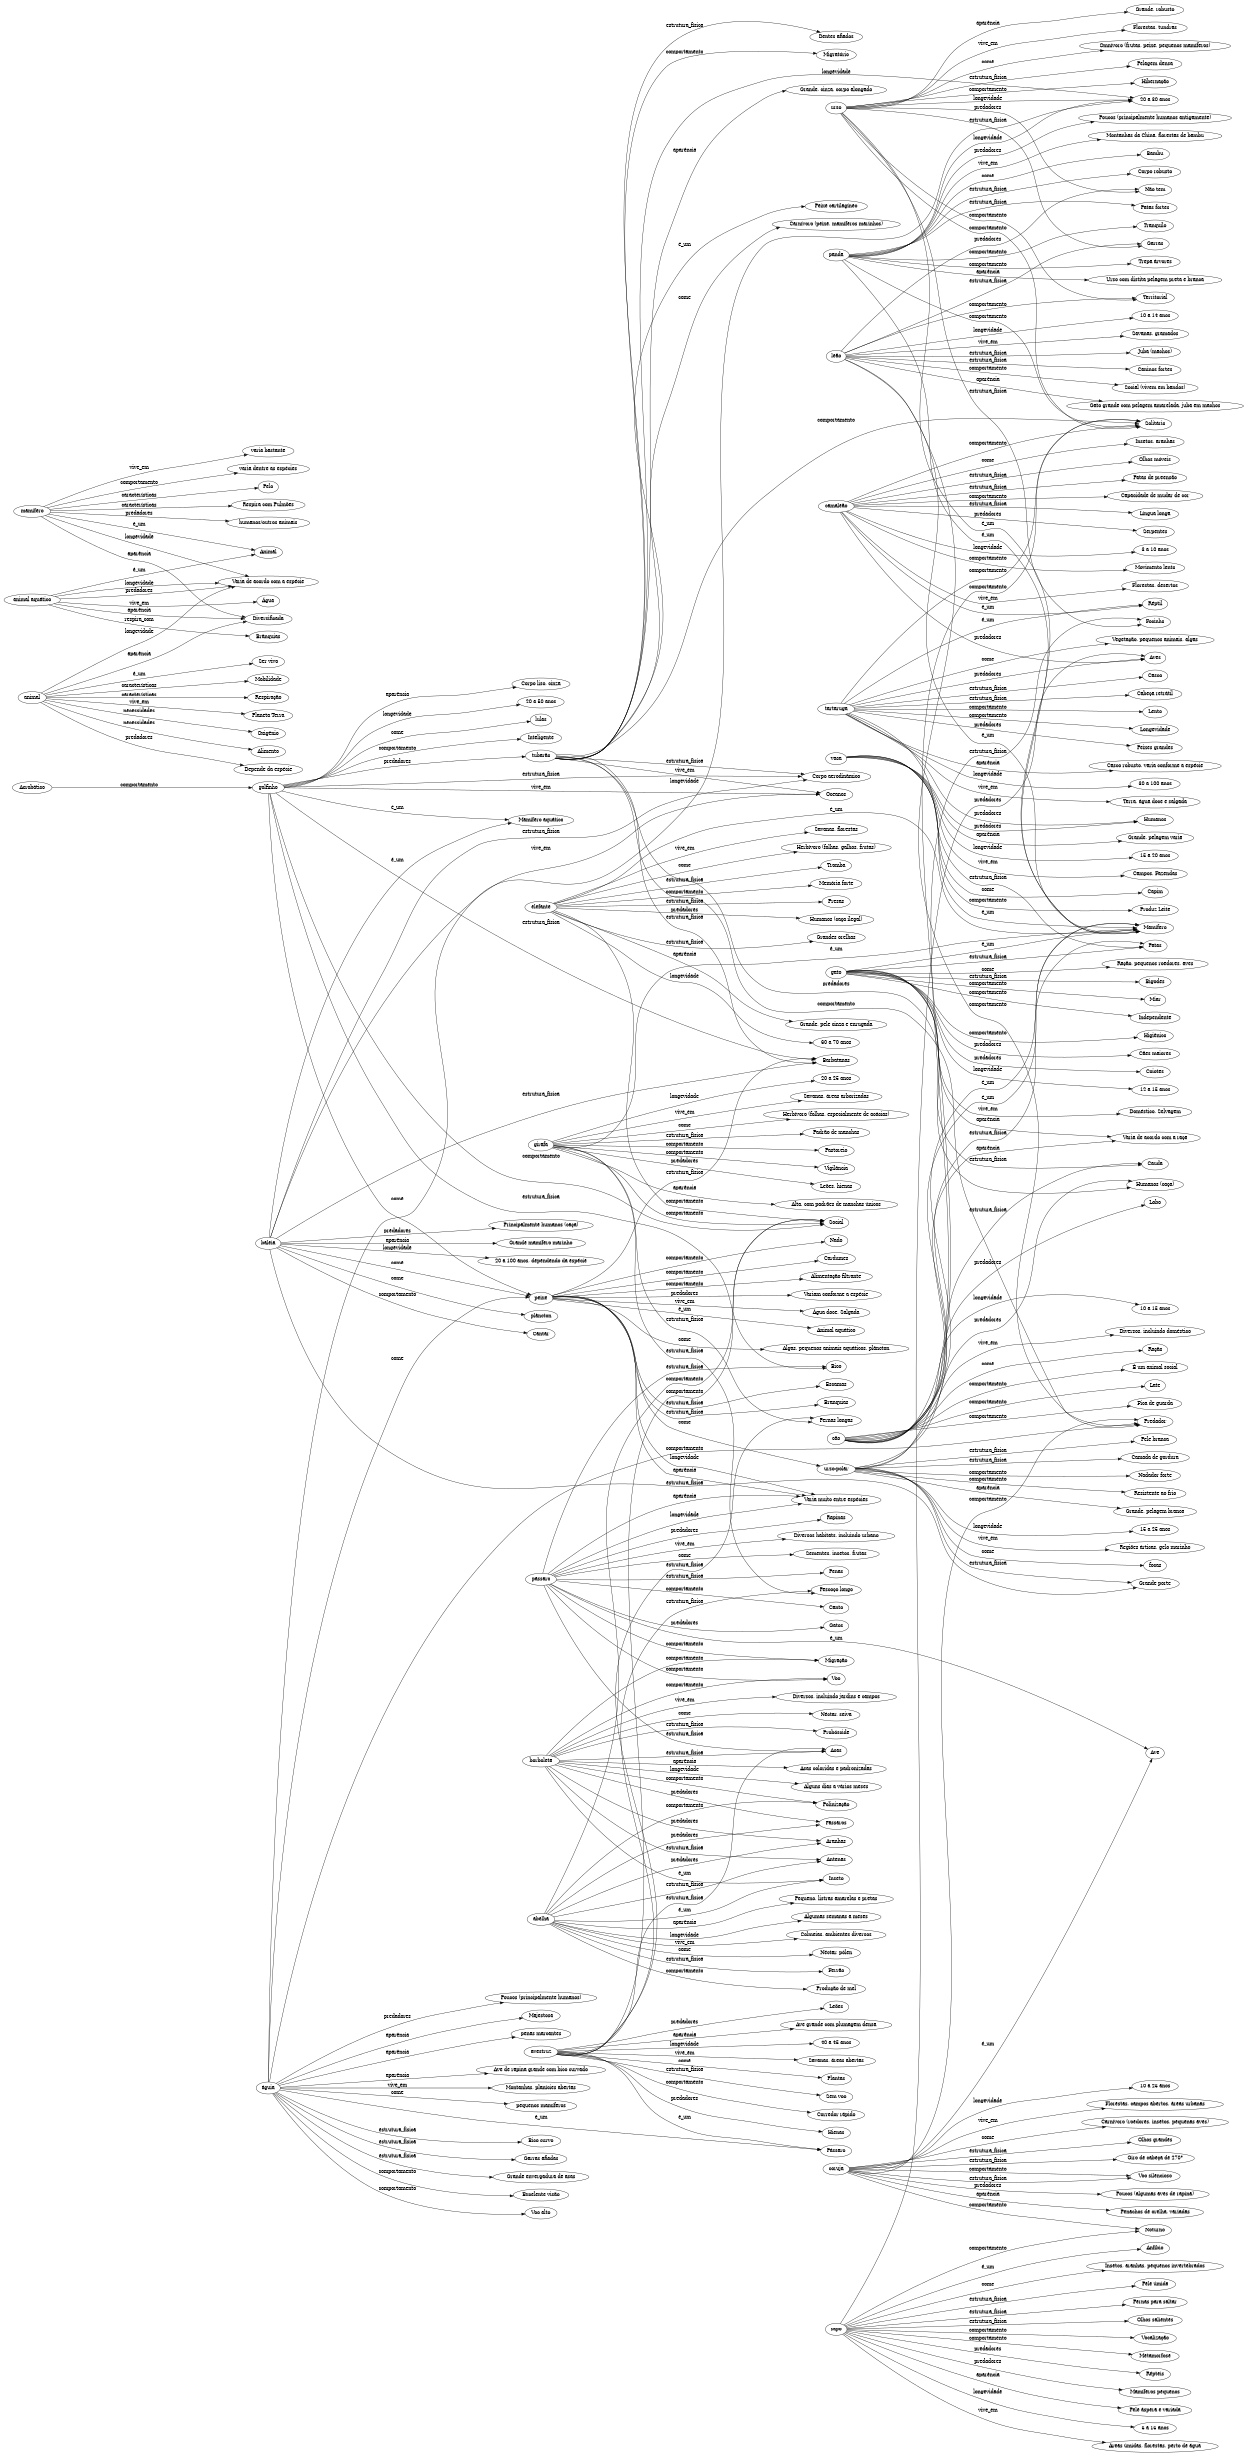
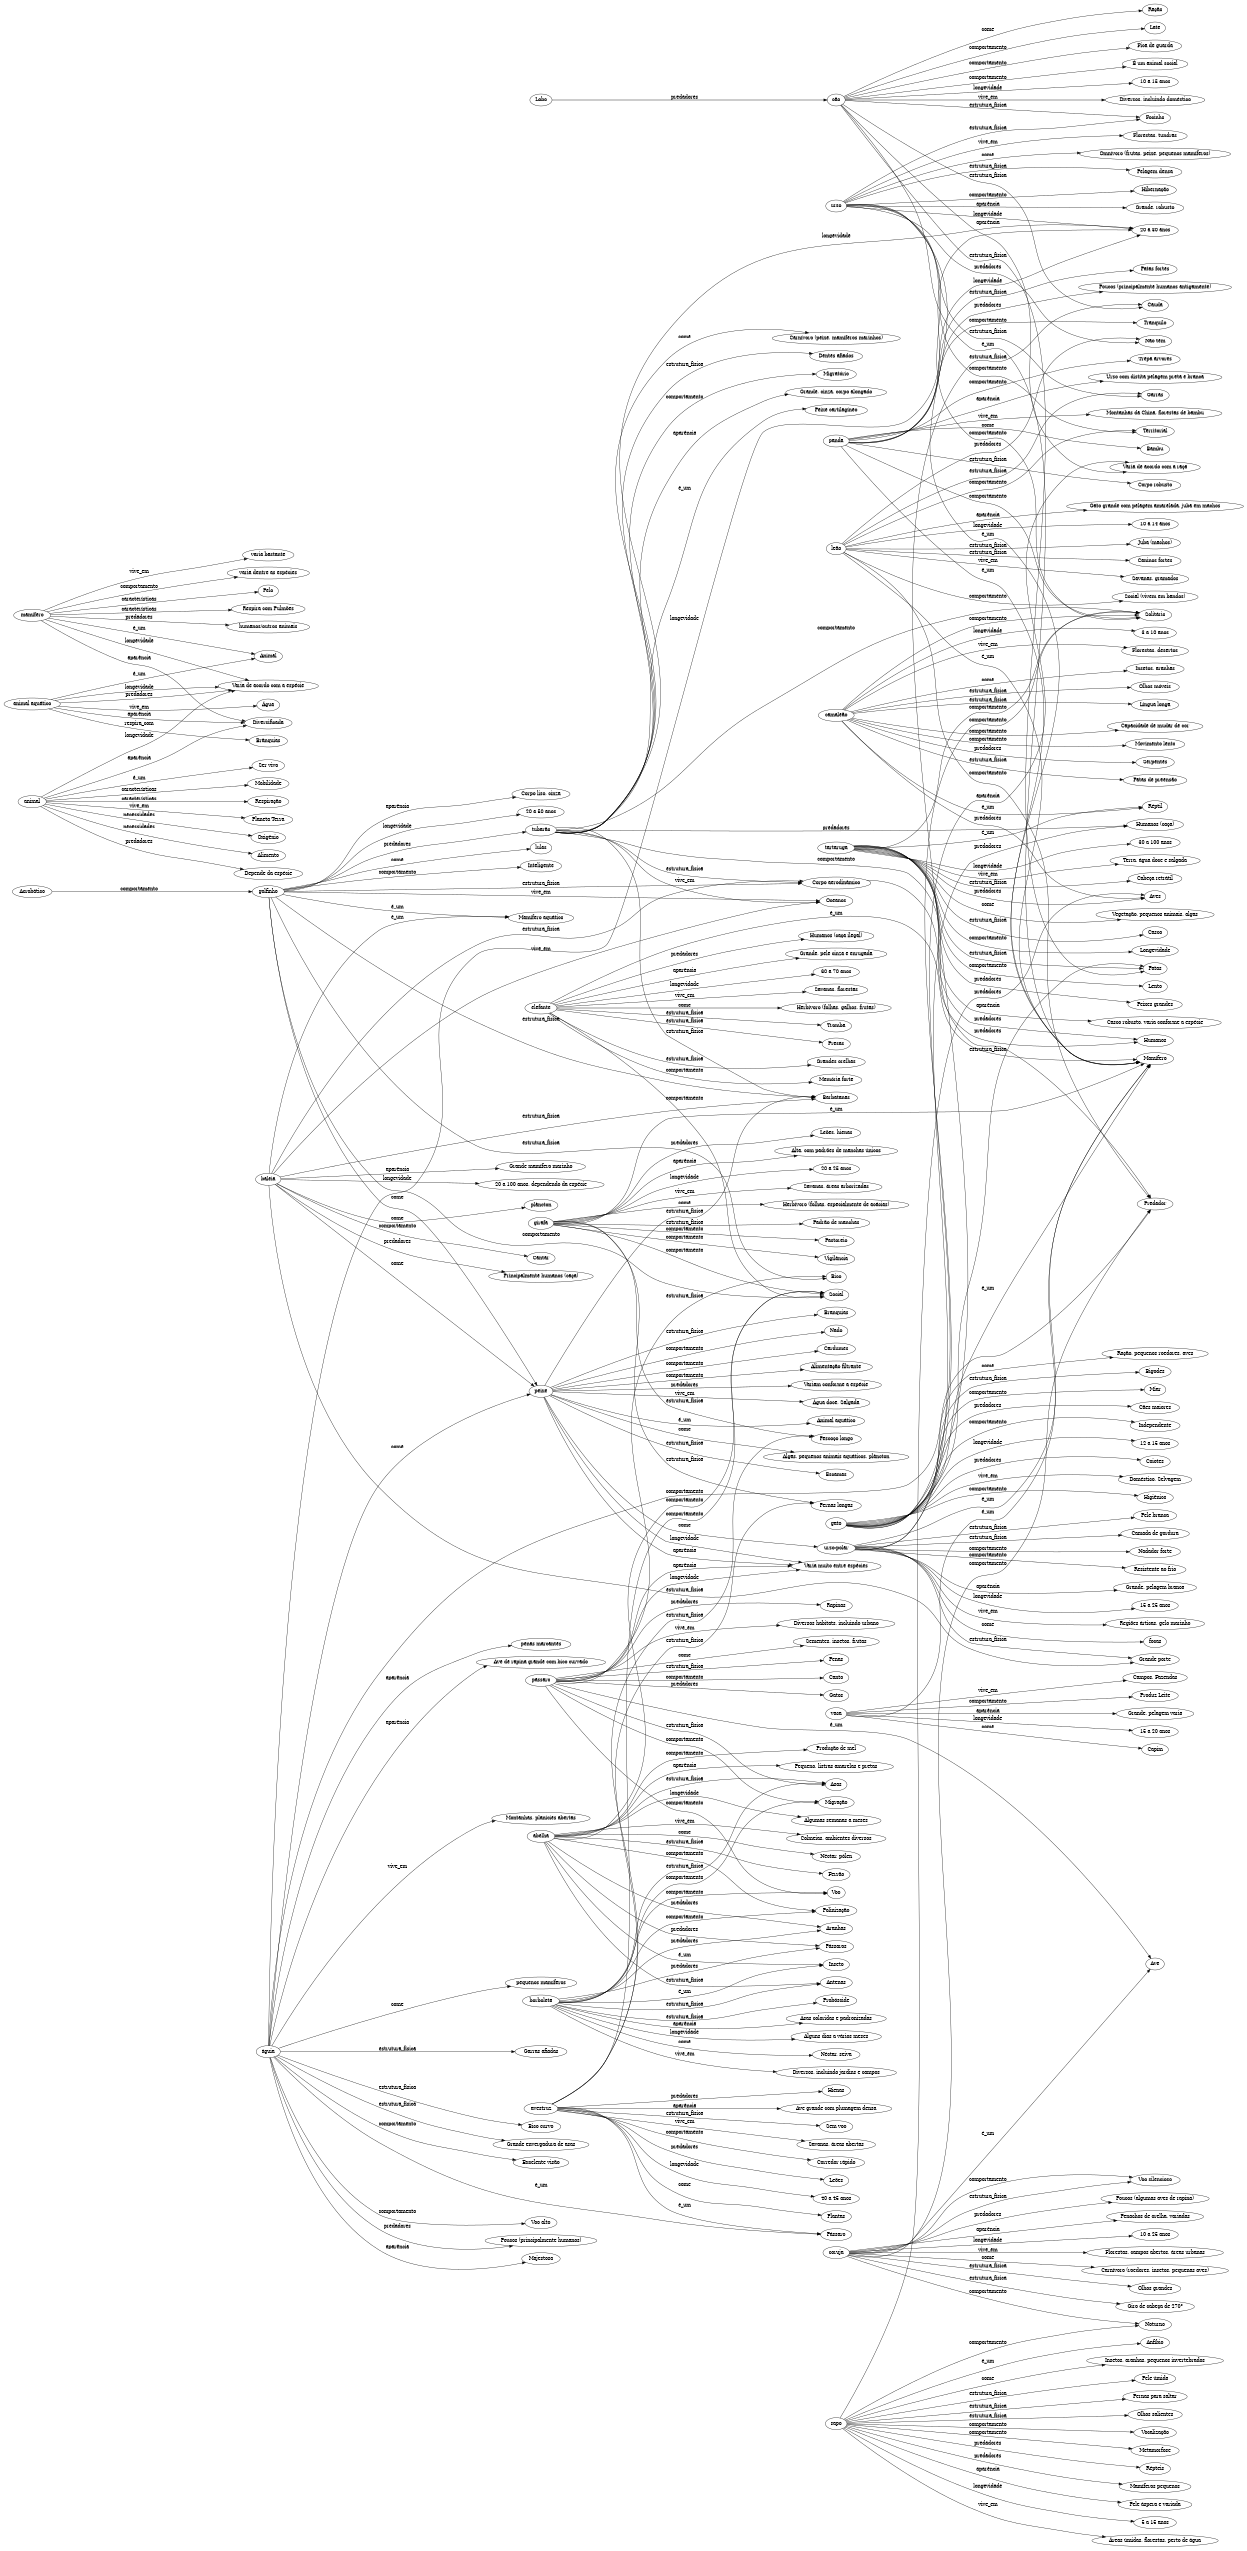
(976, 830) -> (969, 1033)
(962, 1303) -> (688, 100)
(692, 1905) -> (683, 1786)
